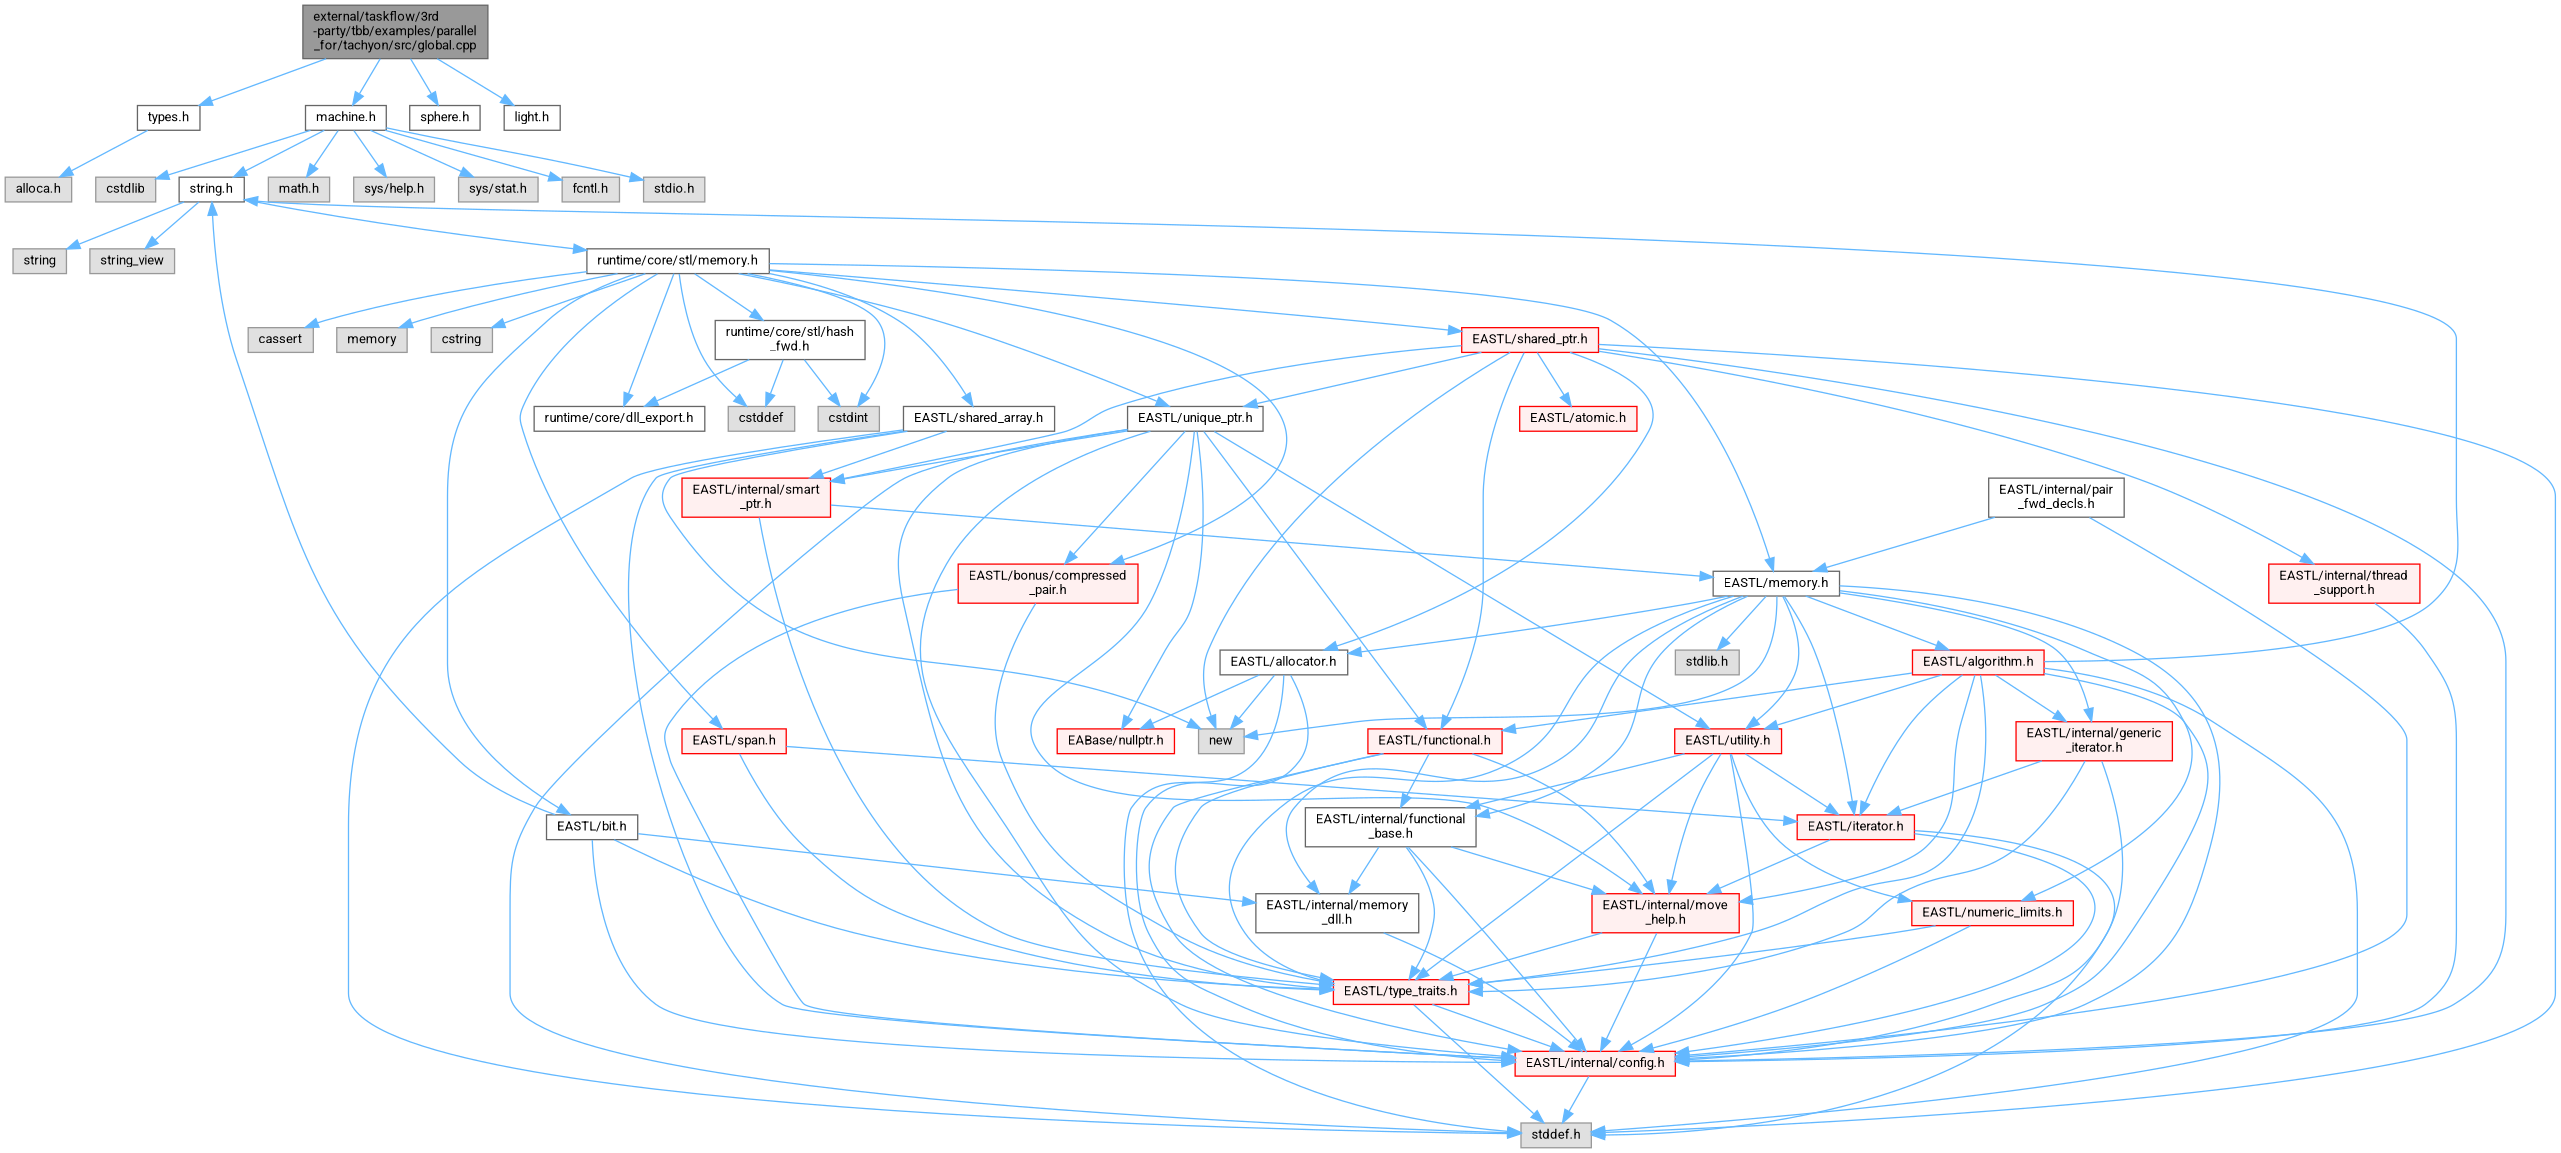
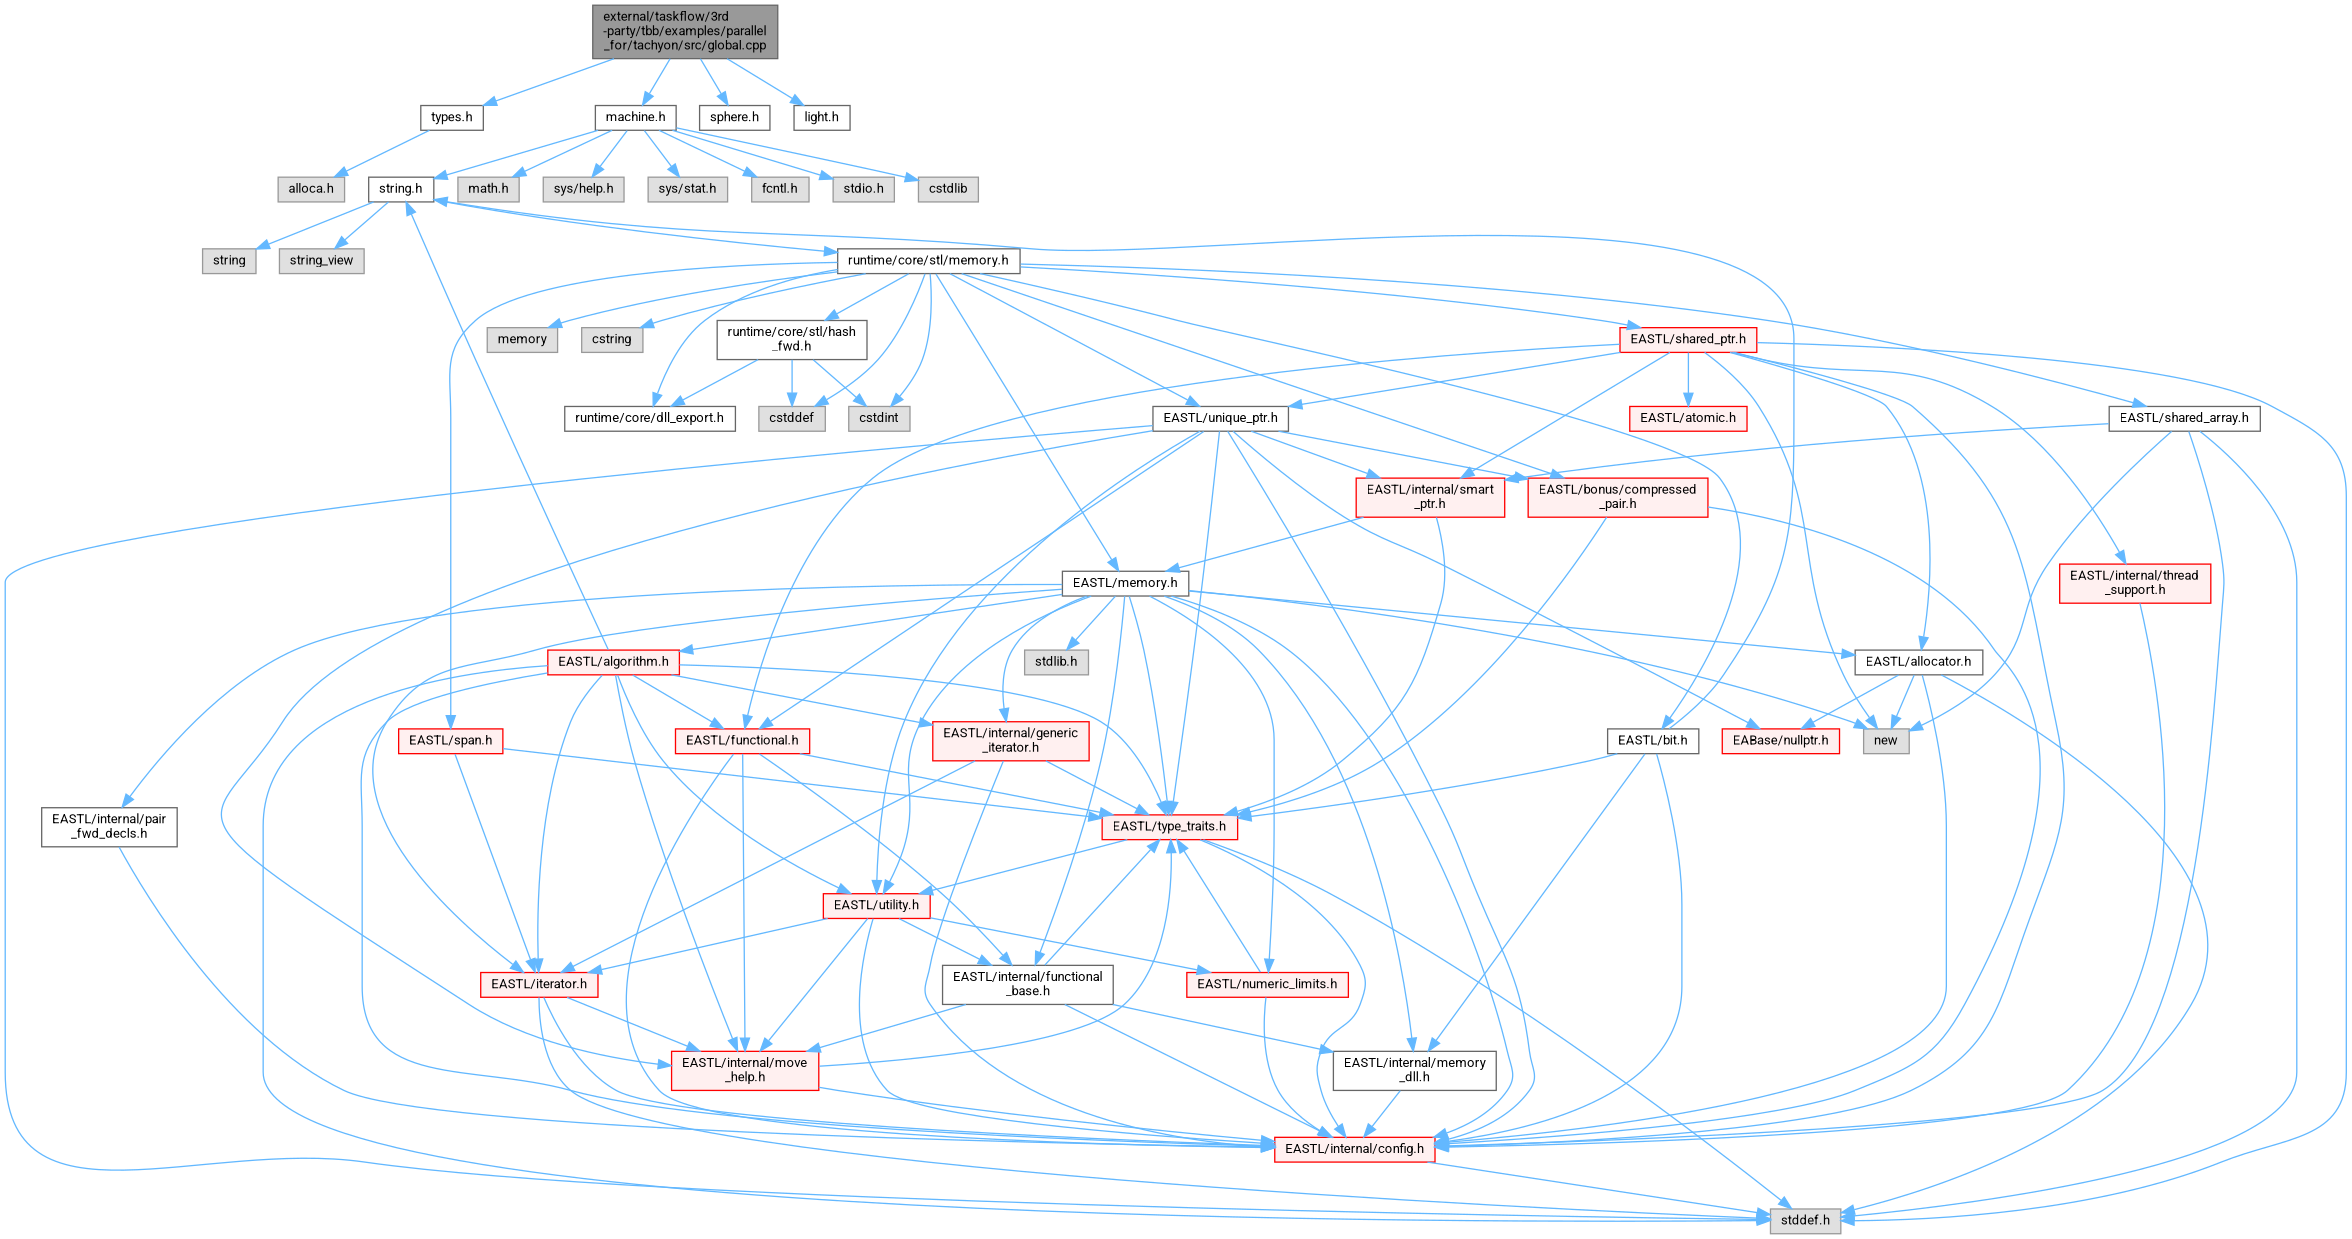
(281, 340) -> none
(1911, 542) -> (565, 602)
(1570, 863) -> (1030, 865)
